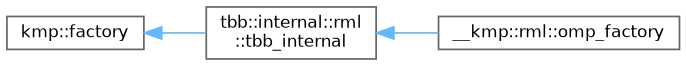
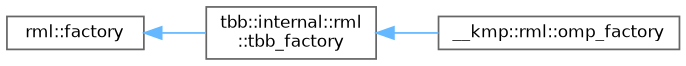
(75, 33) -> (75, 33)
(291, 33) -> (291, 33)
